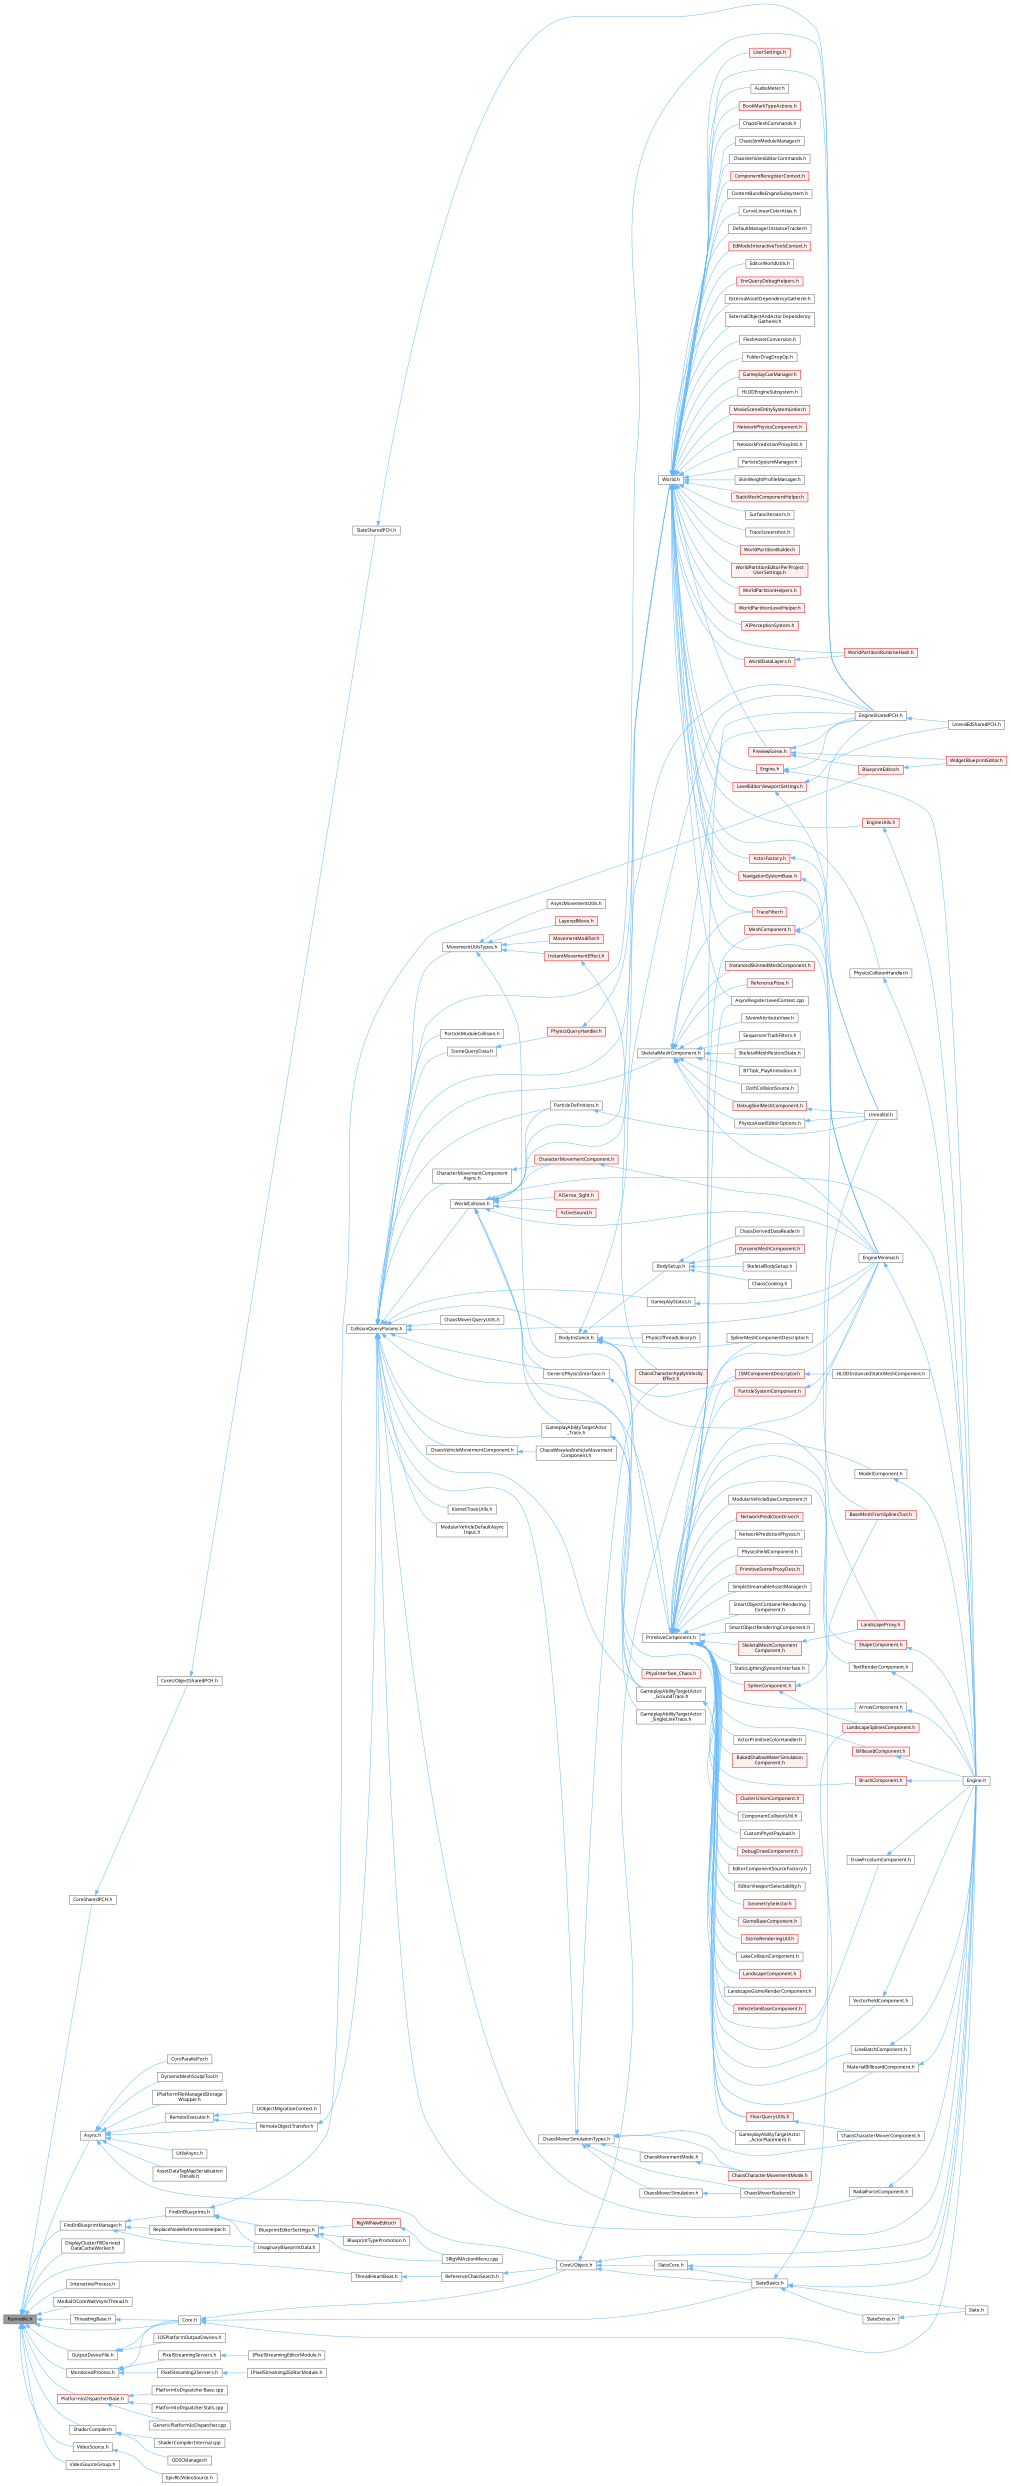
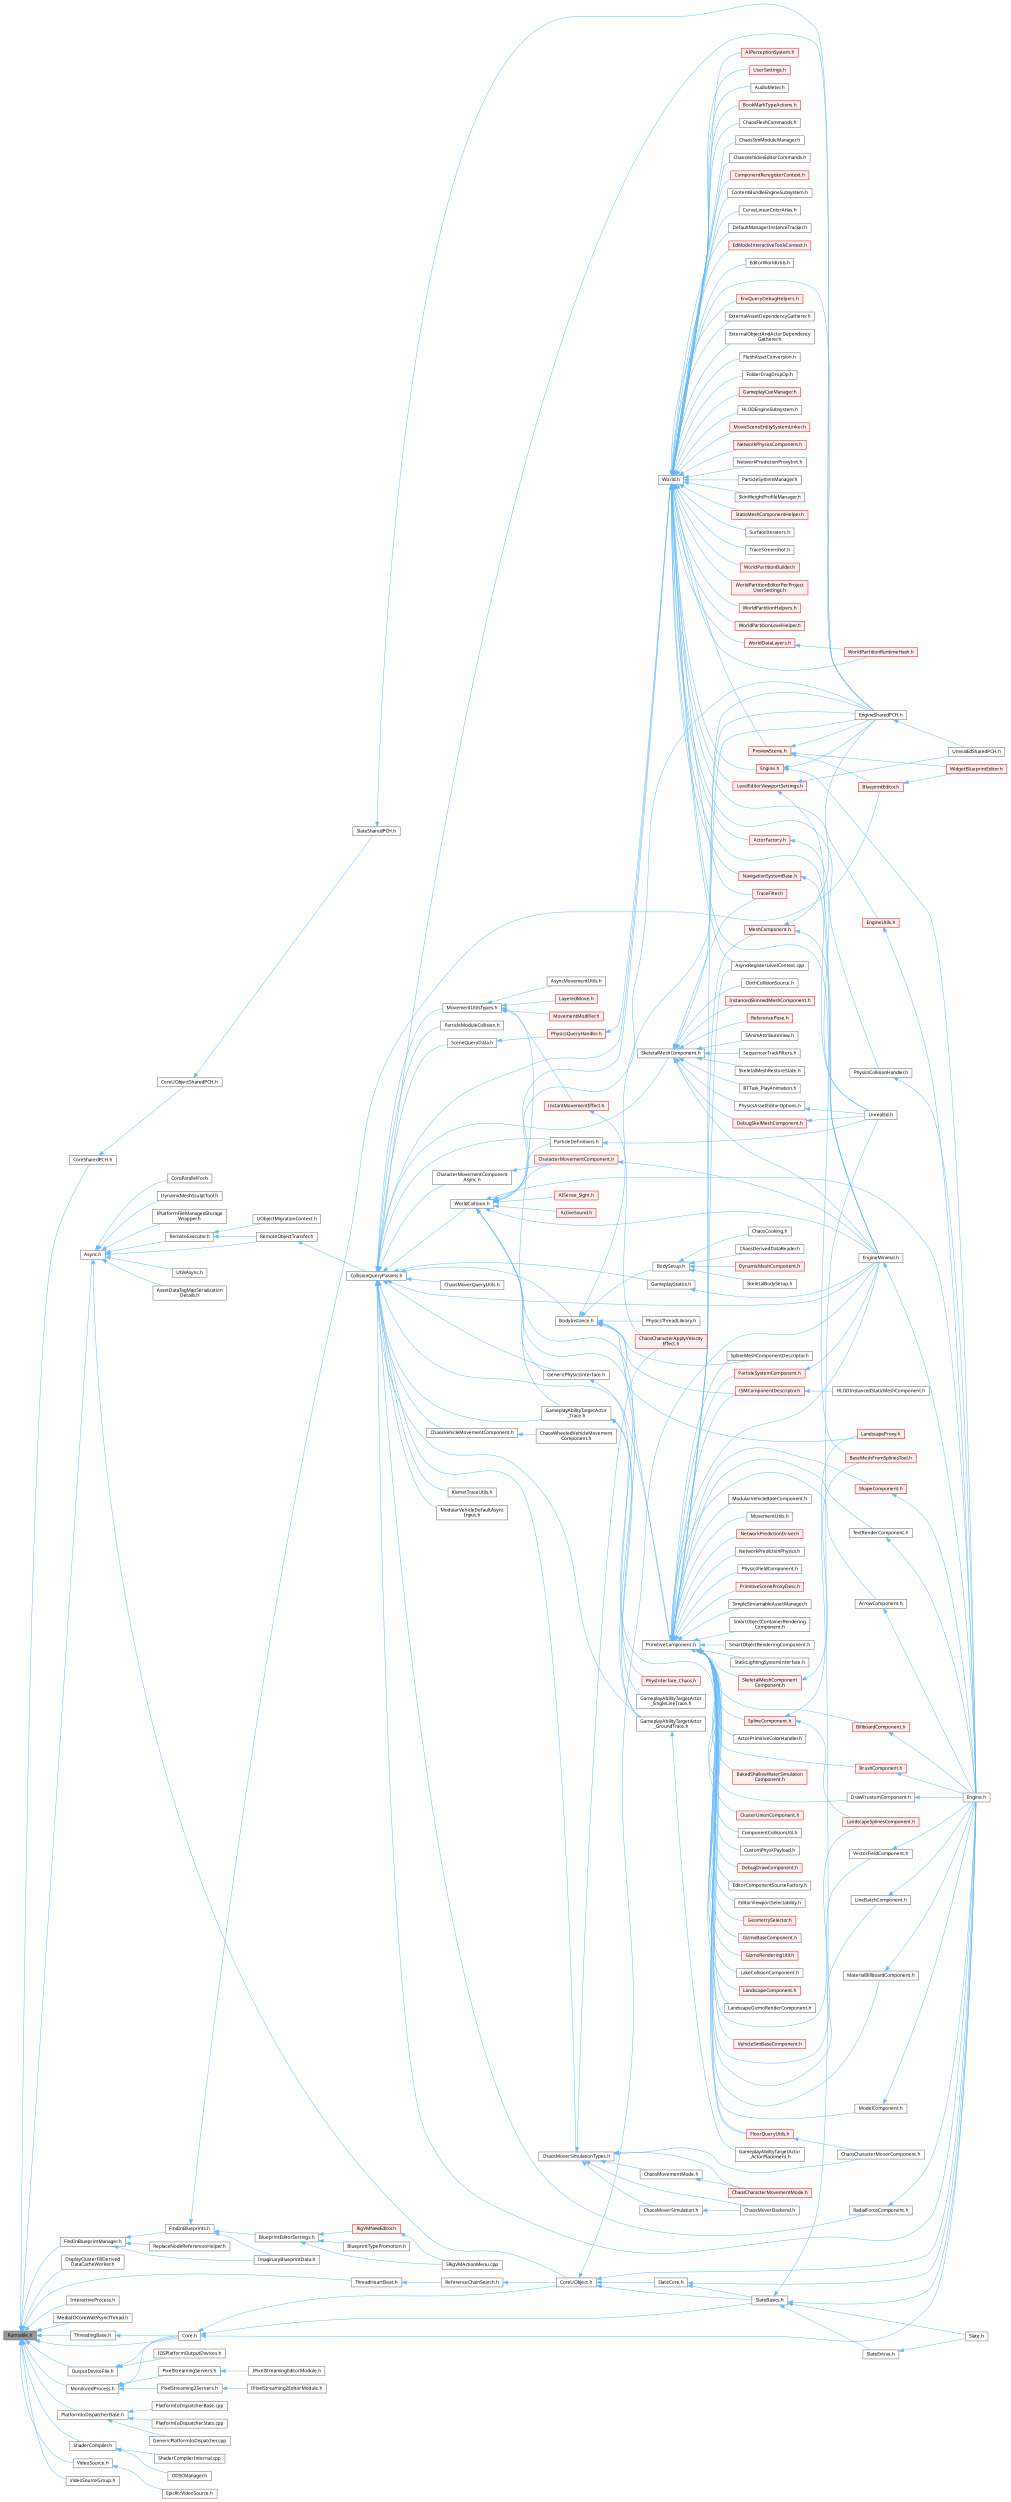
(770, 983) -> (770, 1018)
none -> (770, 1517)
(93, 2399) -> (93, 2415)
